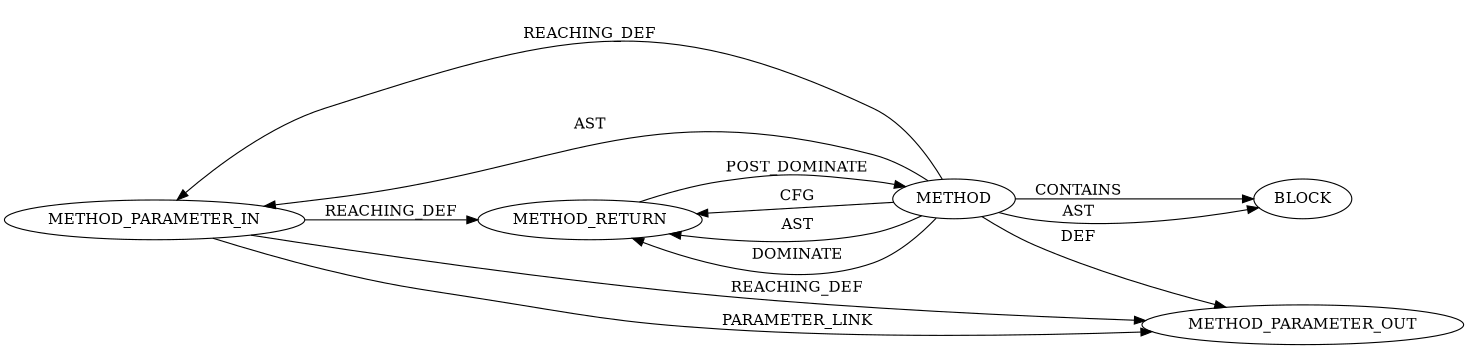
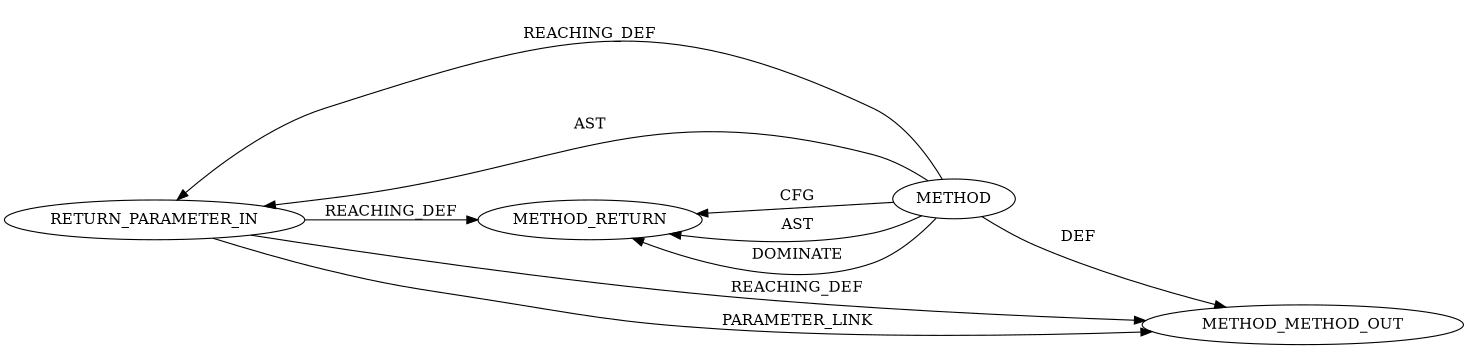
(766, 176) -> none
(1303, 199) -> none
(155, 220) -> (155, 220)
(1303, 325) -> (1303, 325)
